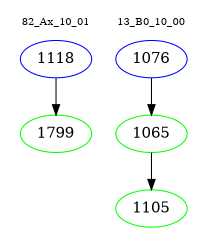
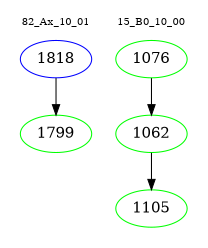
(151, 22) -> (151, 22)
(56, 59) -> (56, 59)
(151, 59) -> (151, 59)
(151, 134) -> (151, 134)
